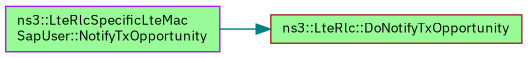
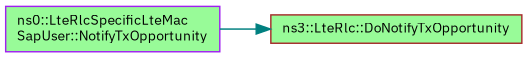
(113, 29) -> (113, 29)
